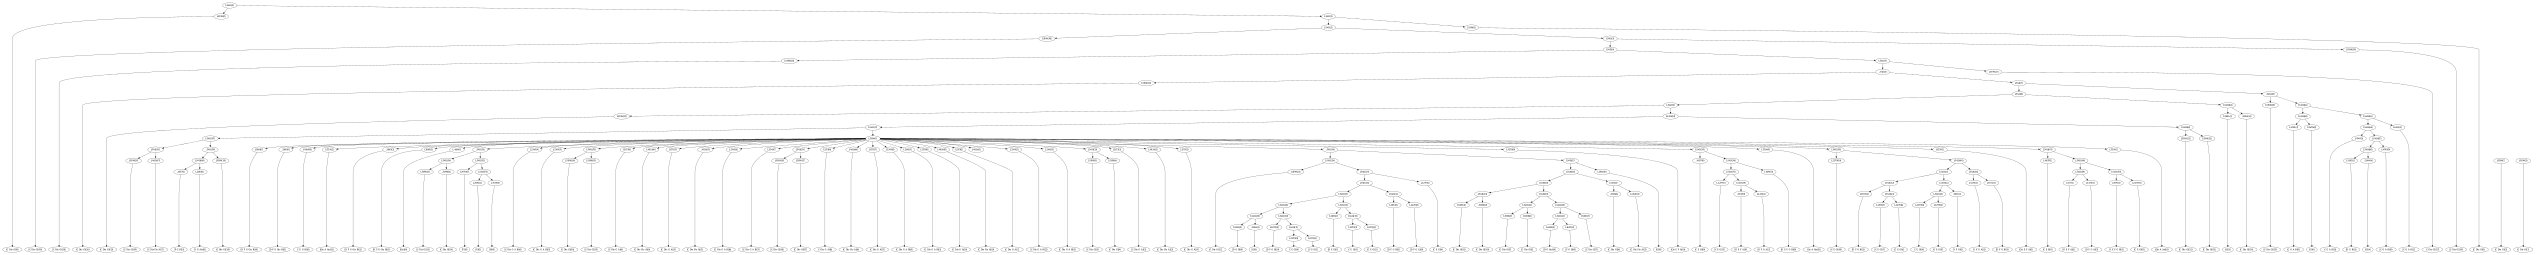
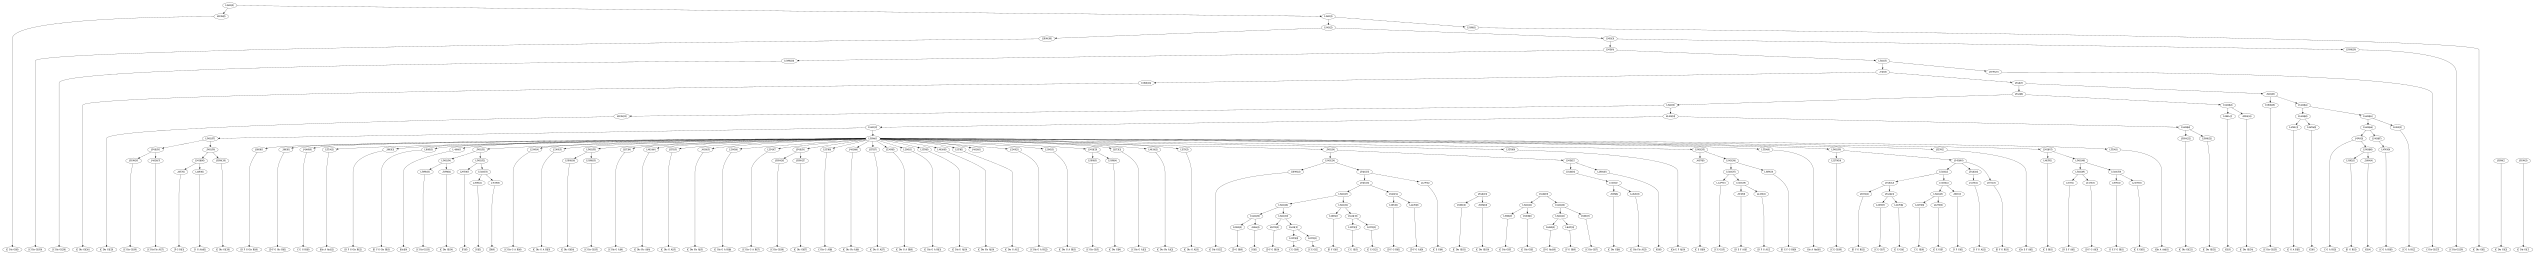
(2373, 144) -> (2363, 144)
(1982, 177) -> (1980, 167)
(1544, 183) -> none
